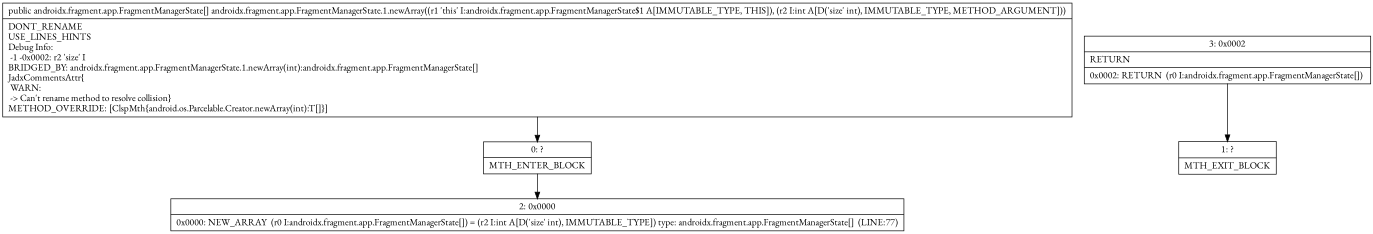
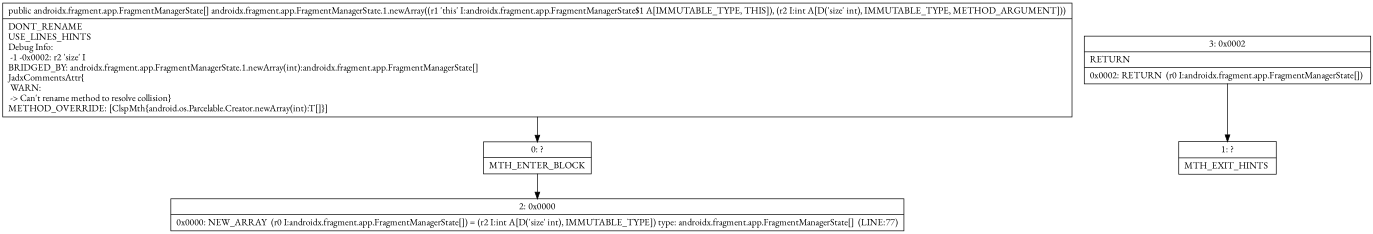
(1228, 166) -> (1226, 166)
